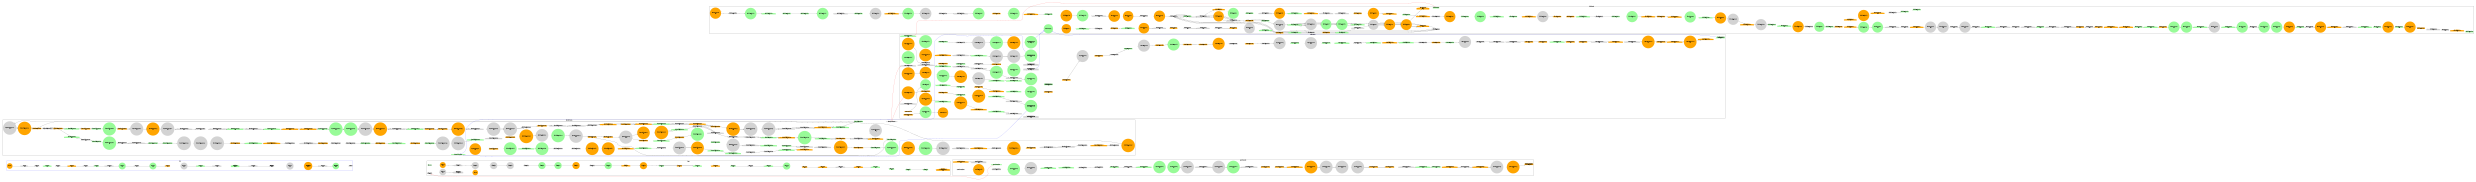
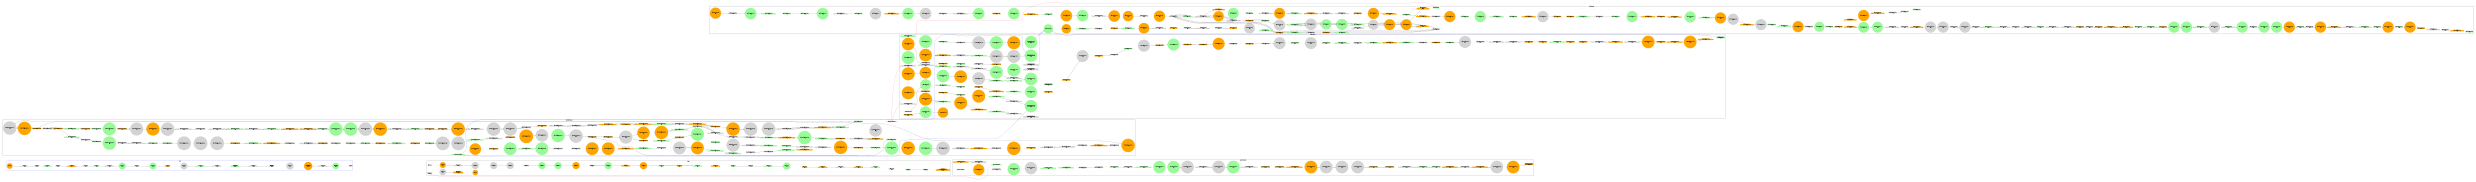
(908, 112) -> (908, 112)
(458, 172) -> (458, 172)
